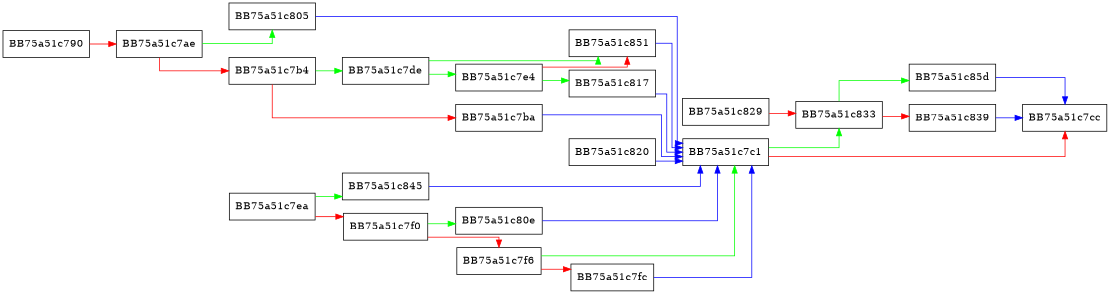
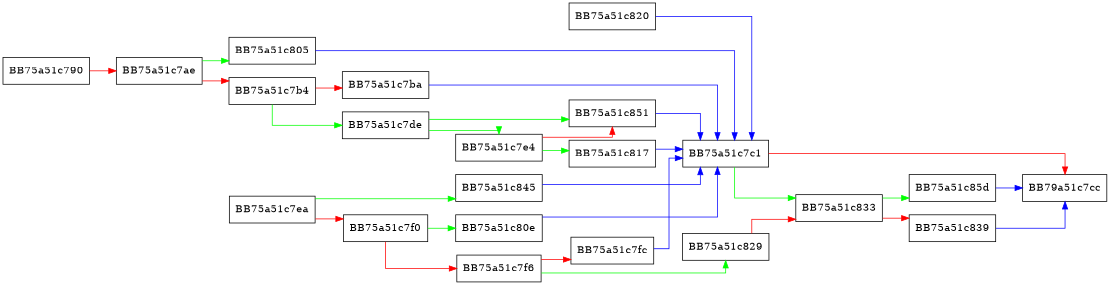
(1065, 118) -> (1065, 188)
(679, 256) -> (636, 273)
